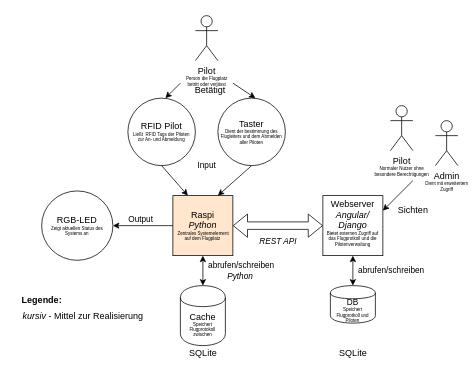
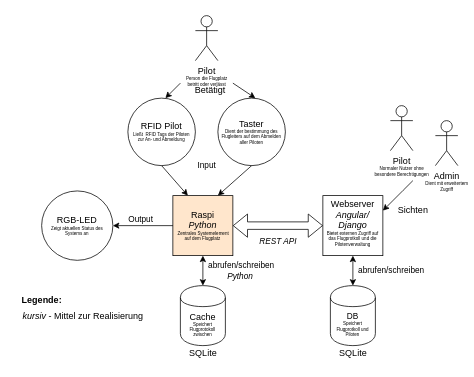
(252, 132) -> (252, 132)
(353, 304) -> (353, 315)
